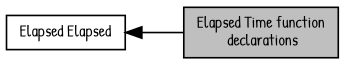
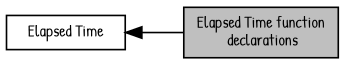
(66, 33) -> (66, 33)
